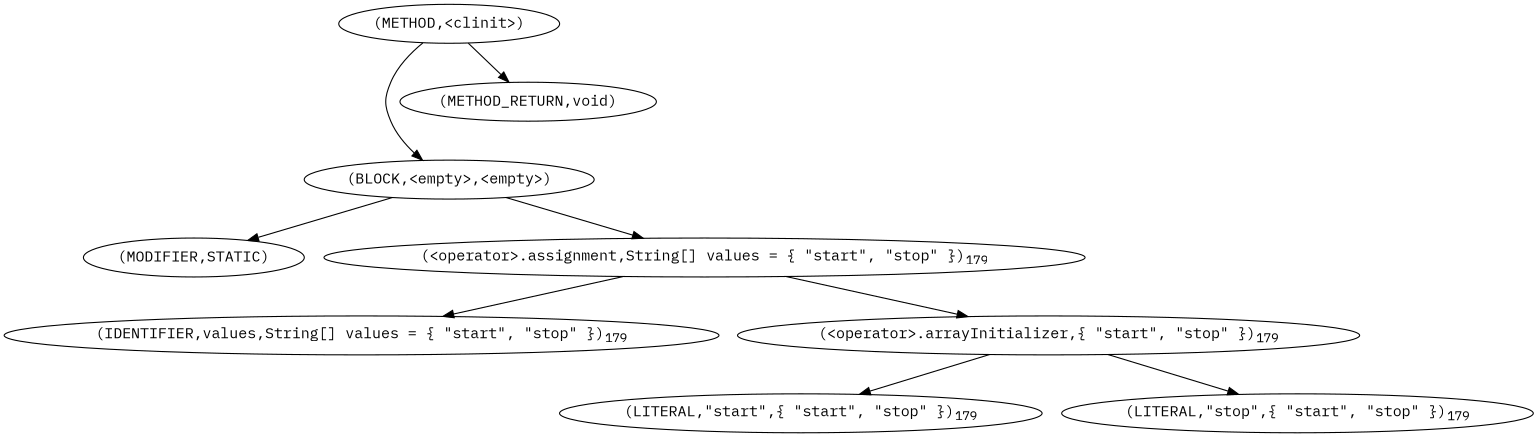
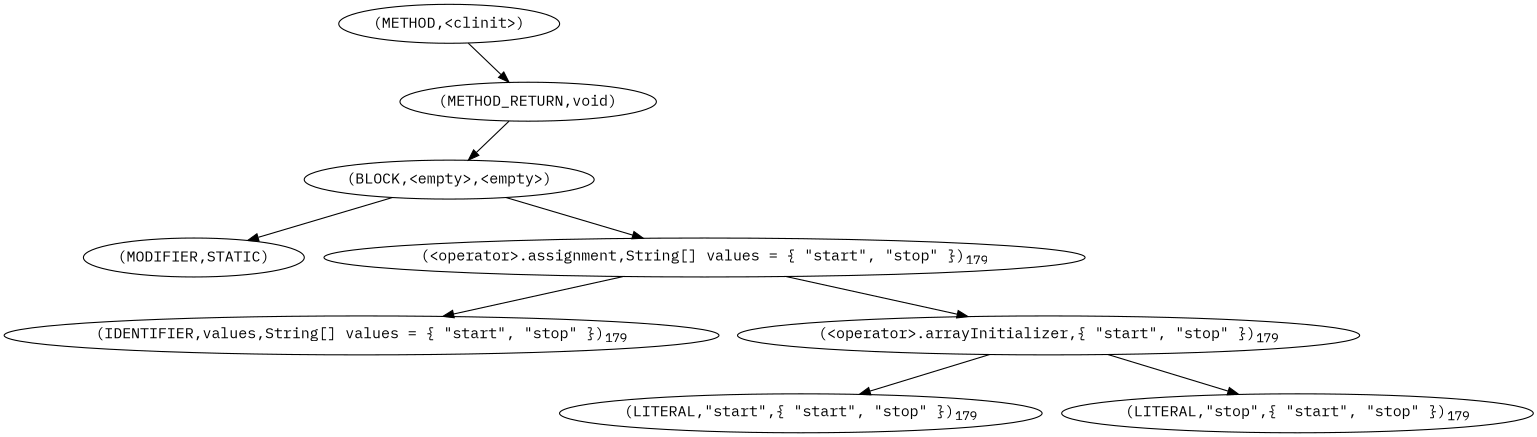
(386, 96) -> (493, 137)
